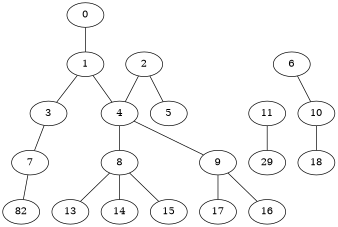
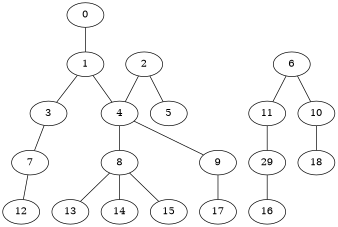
none -> (279, 89)
(243, 187) -> (267, 187)
(21, 212) -> (21, 212)
